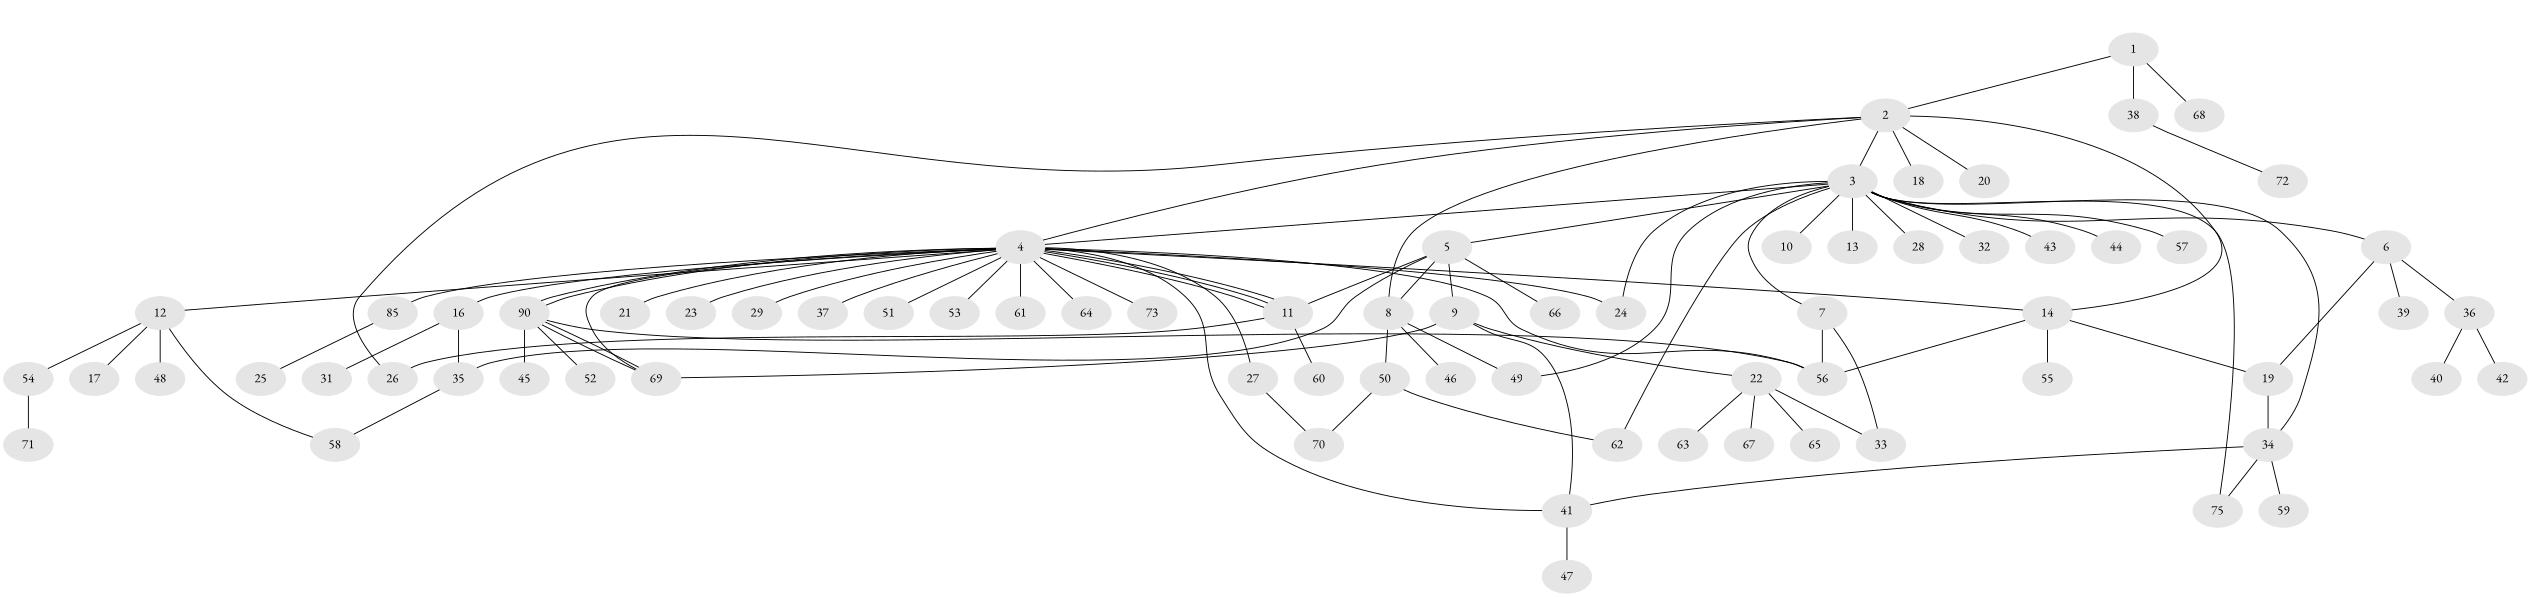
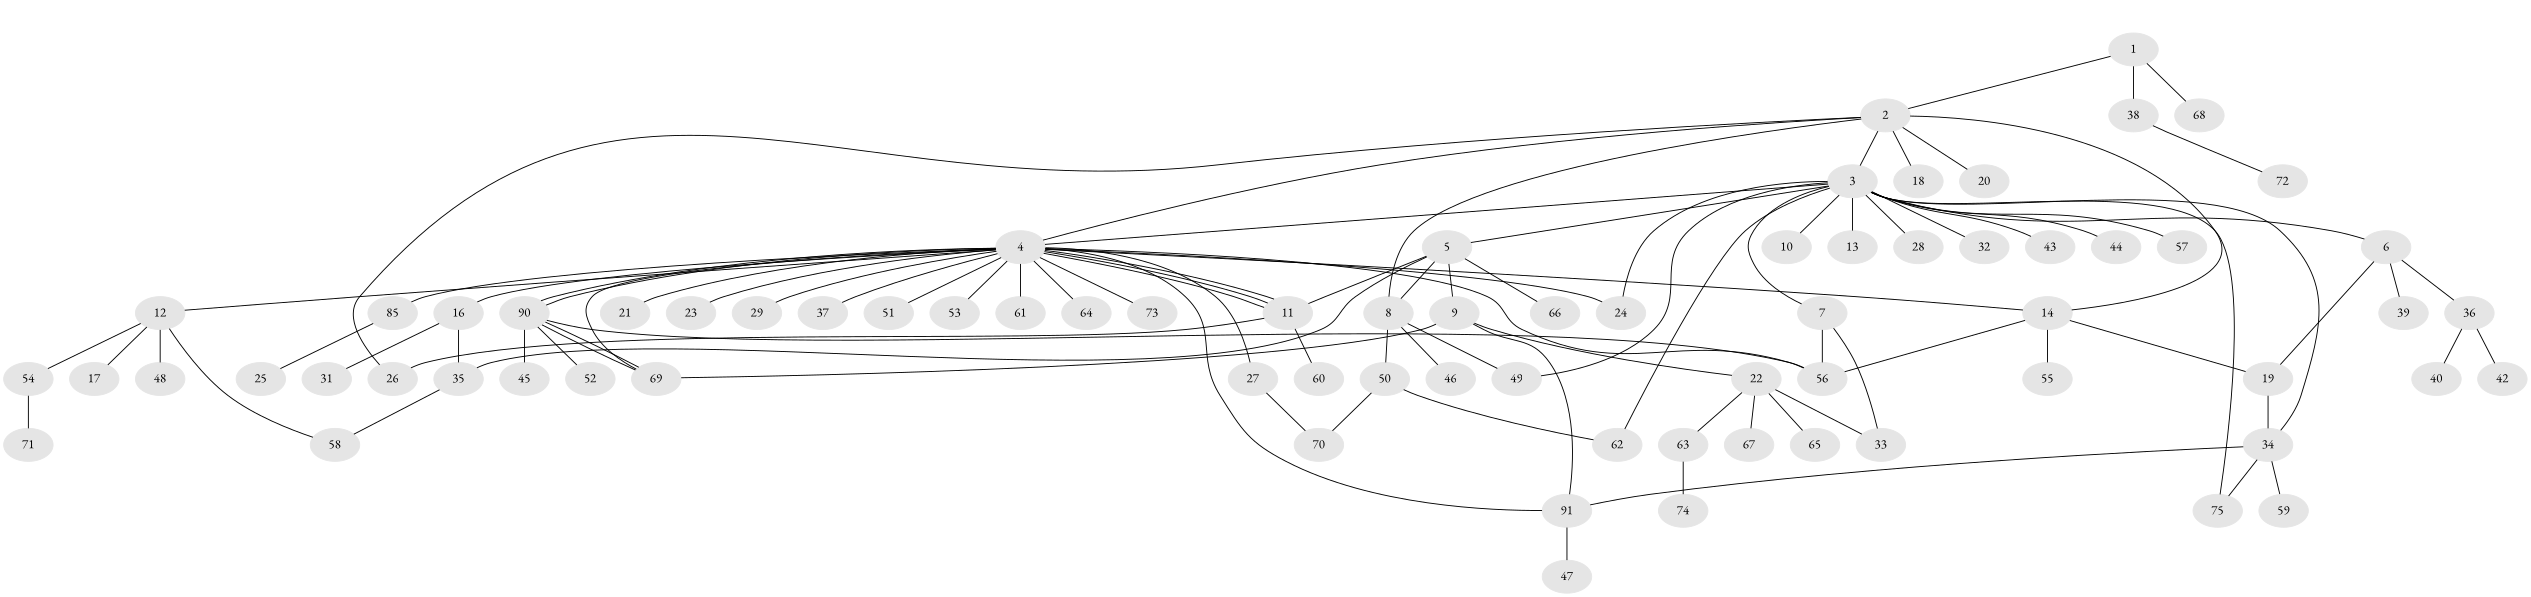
(1567, 511) -> (1567, 511)
none -> (1683, 511)
